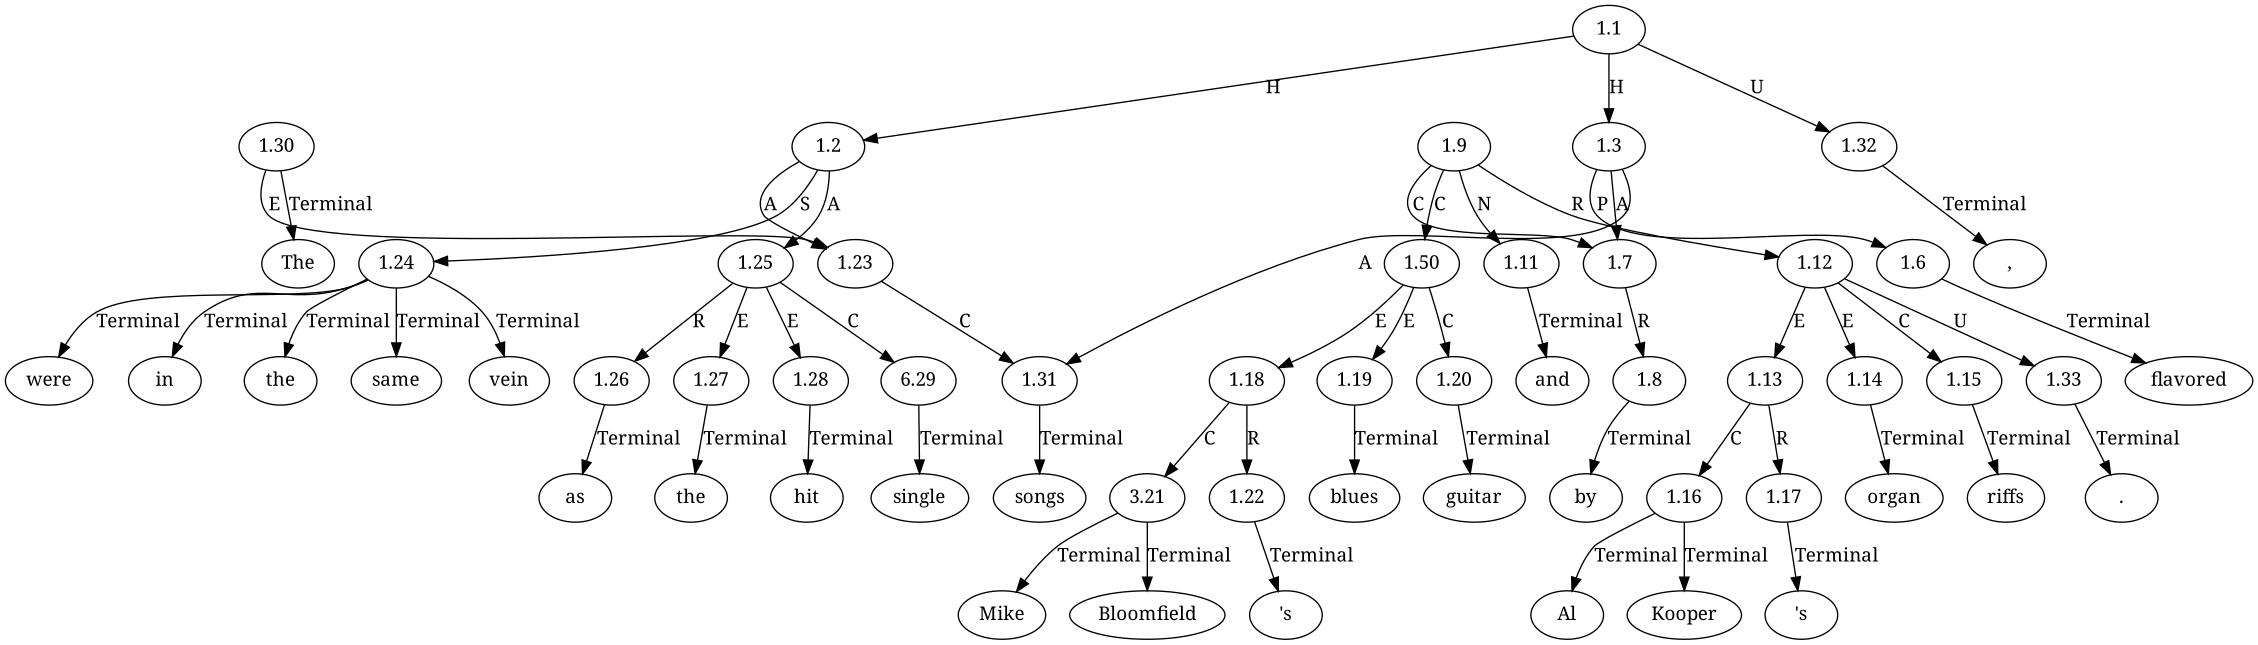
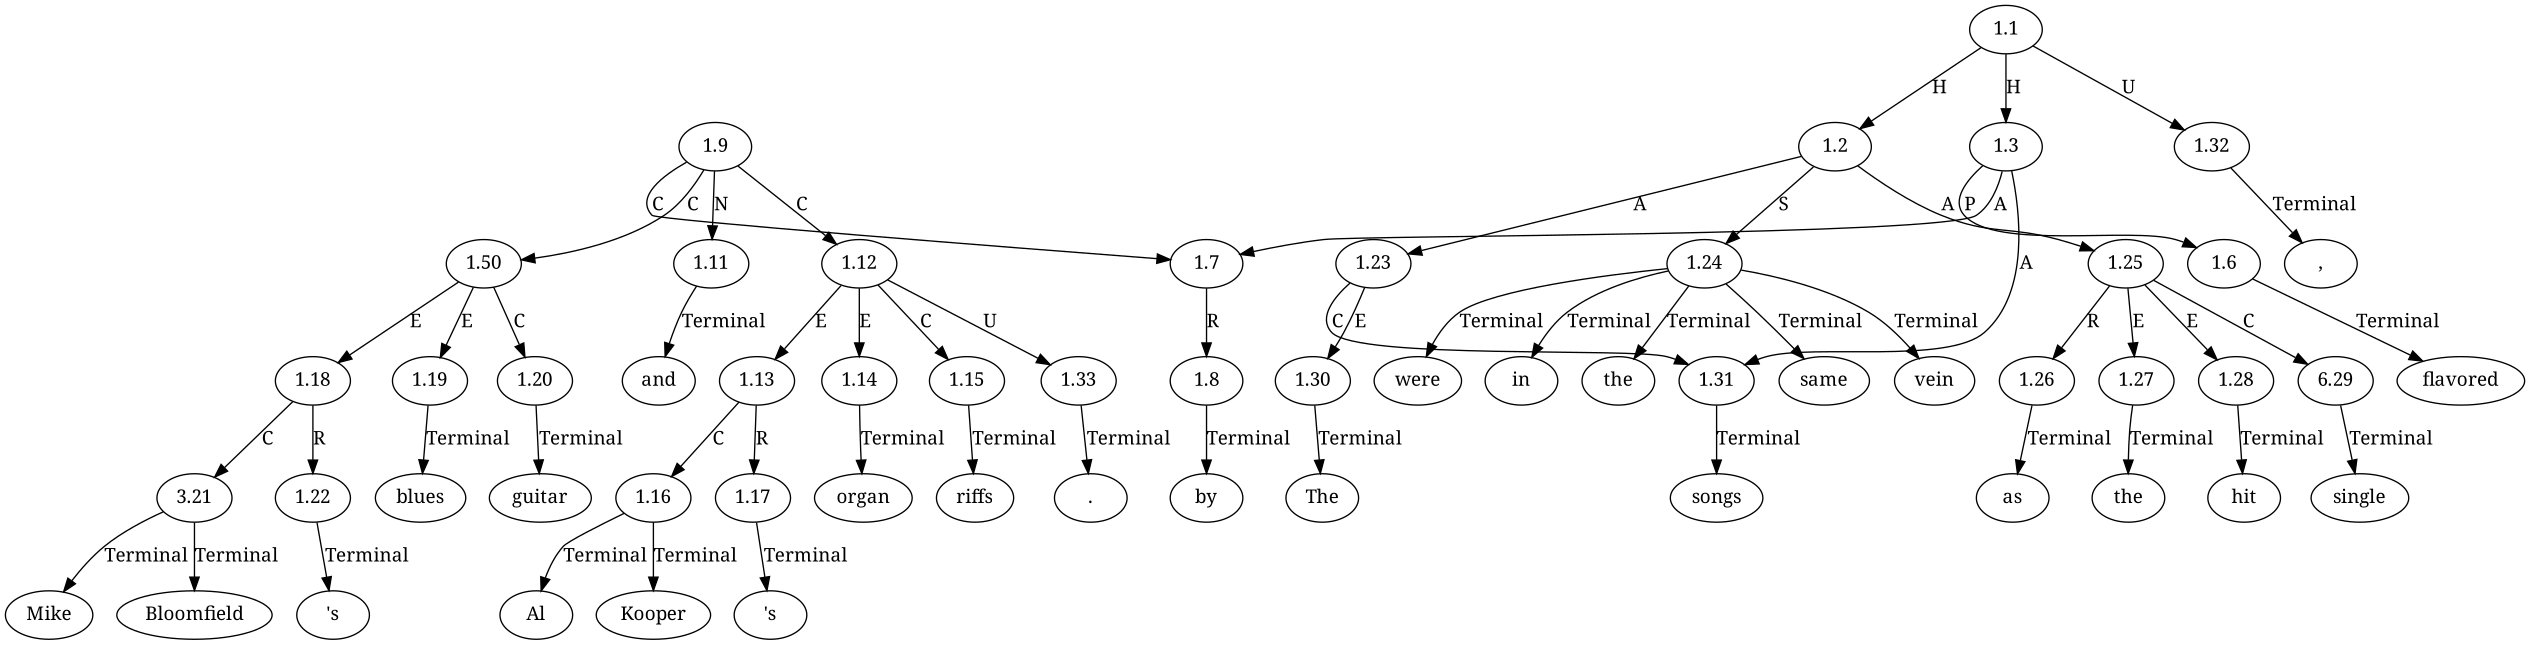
(1578, 205) -> (802, 205)
(517, 238) -> (1351, 318)
